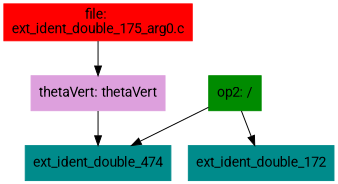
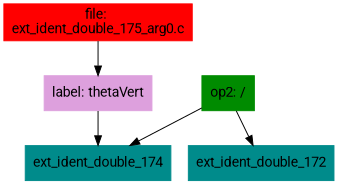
(98, 93) -> (98, 93)
(98, 163) -> (98, 163)
